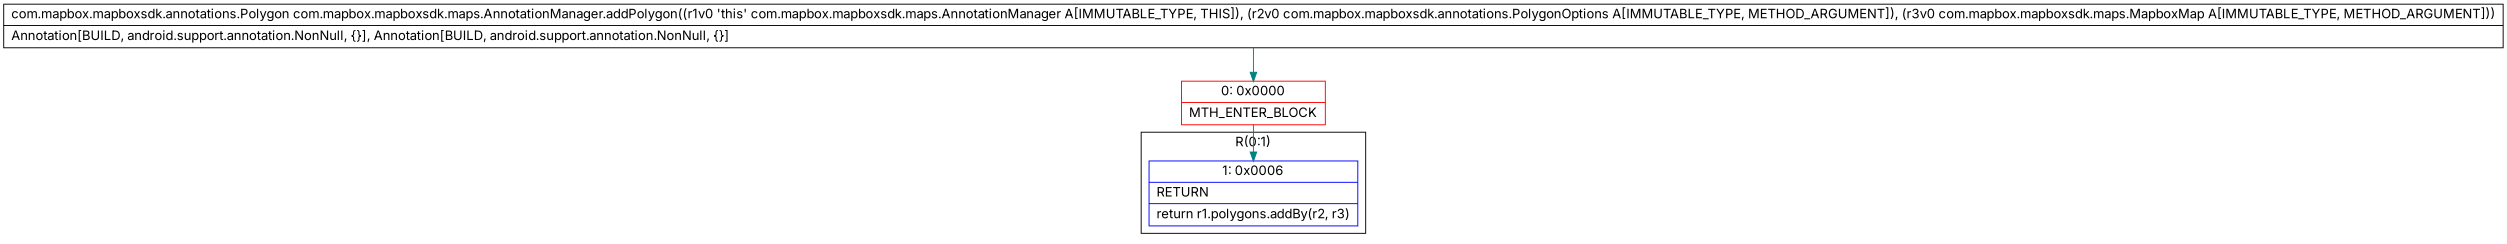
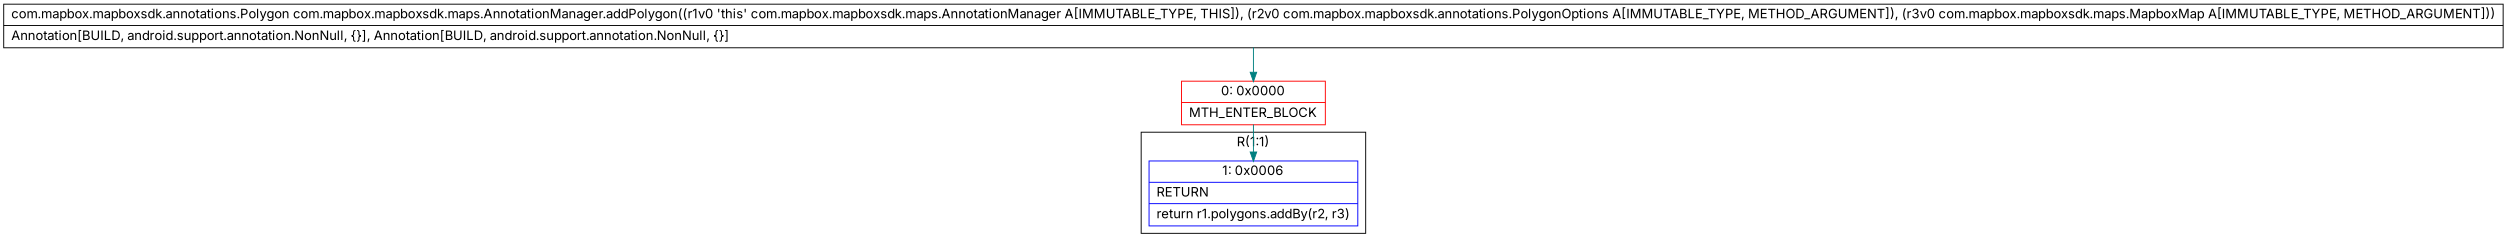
(1253, 143) -> (1253, 143)
